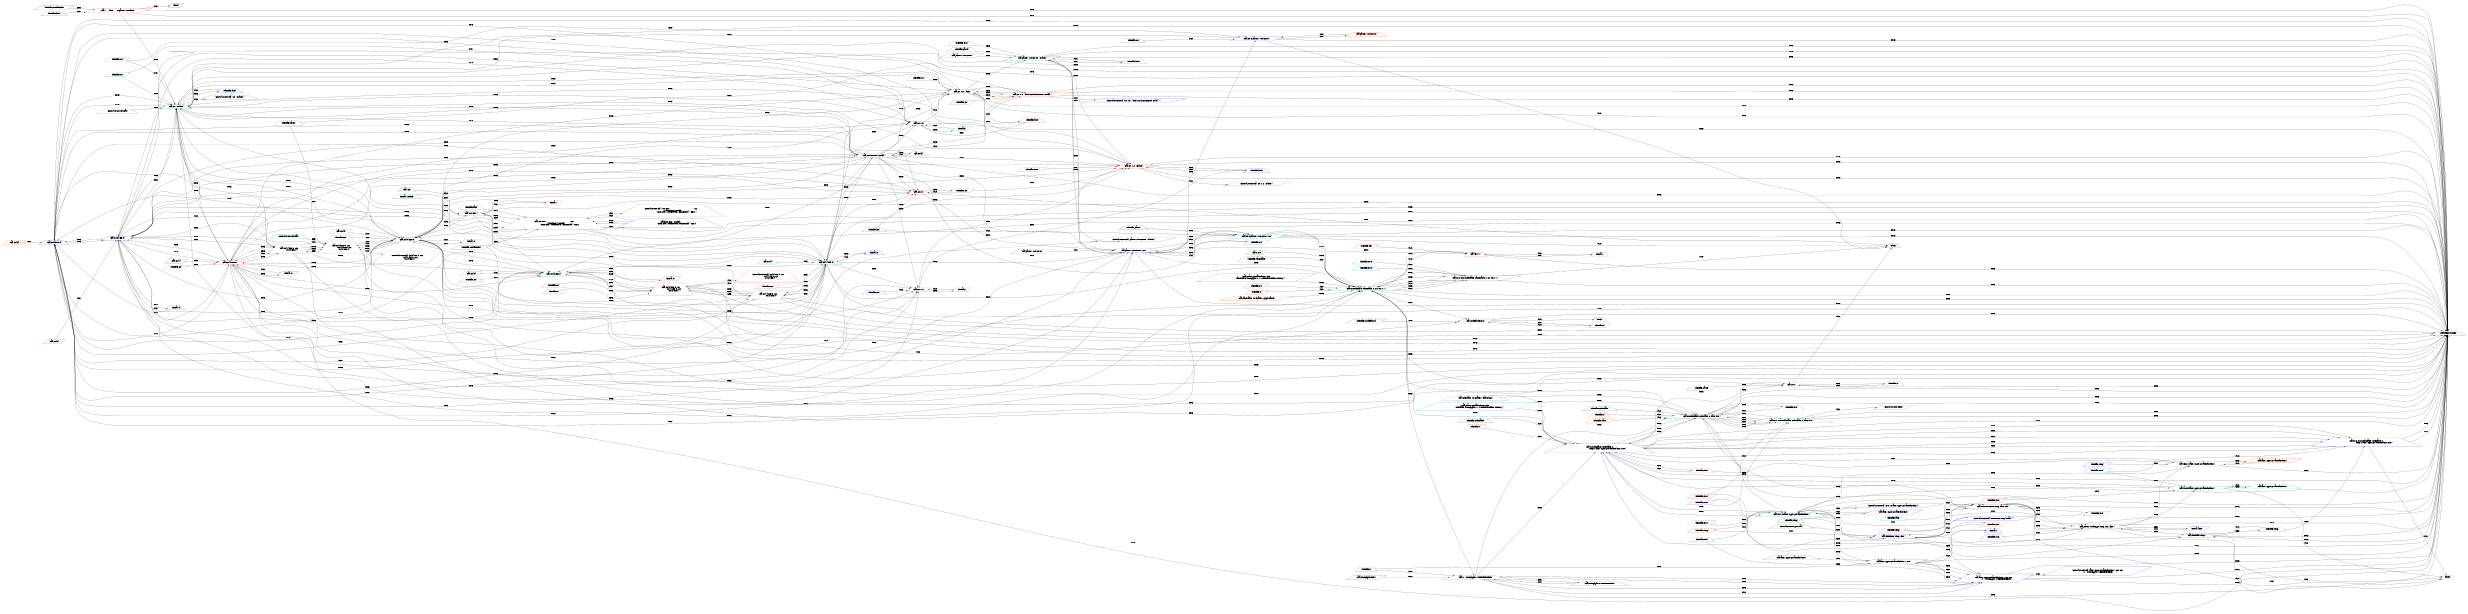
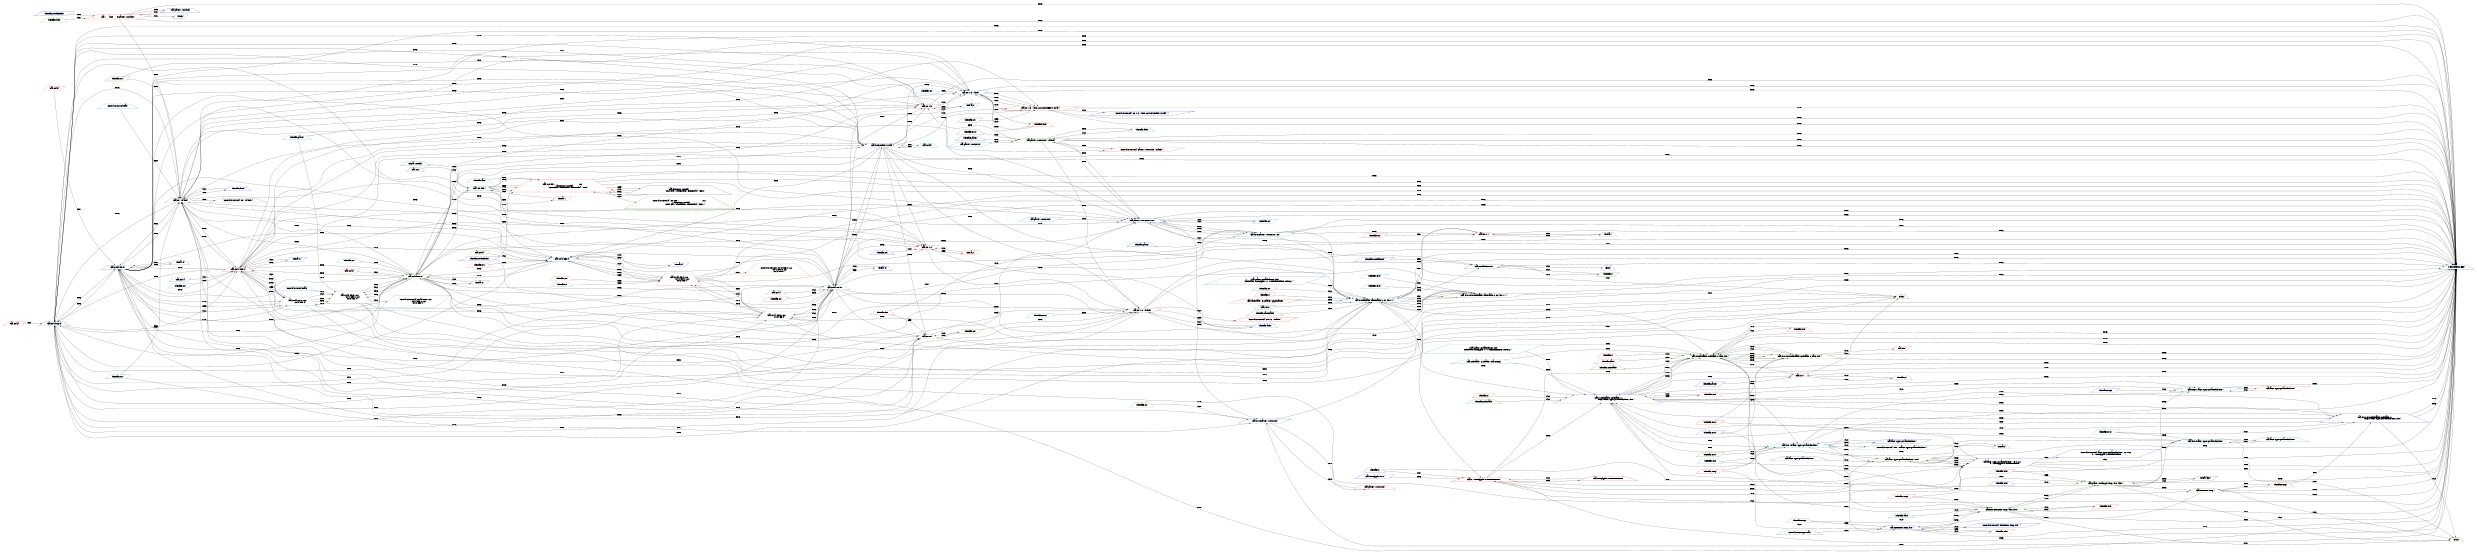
none -> (180, 10)
(1551, 383) -> none
(1893, 407) -> (1902, 348)
(1993, 519) -> (2002, 525)
